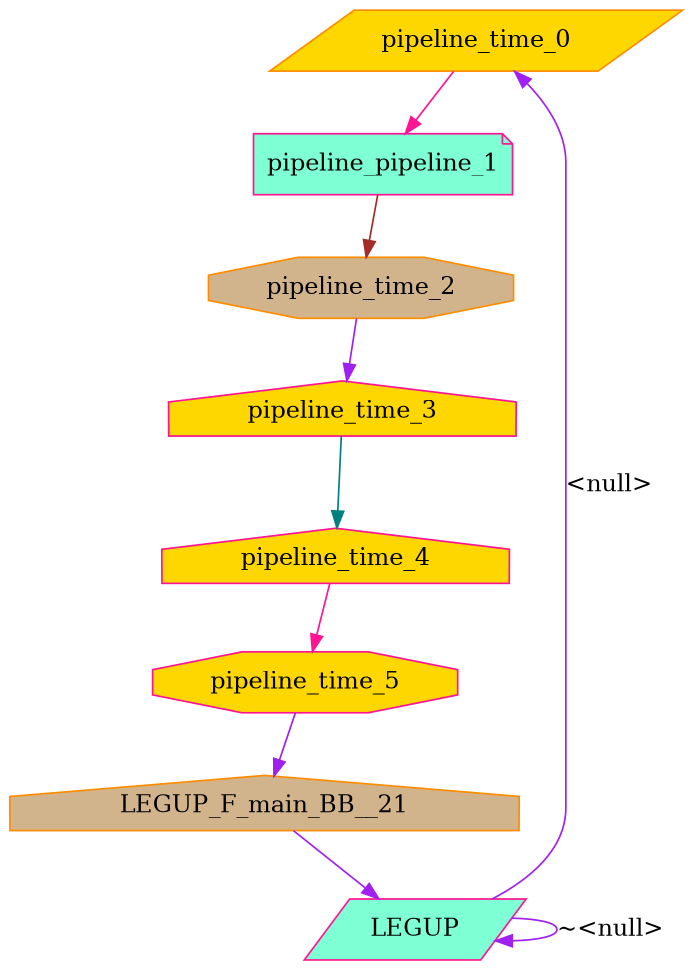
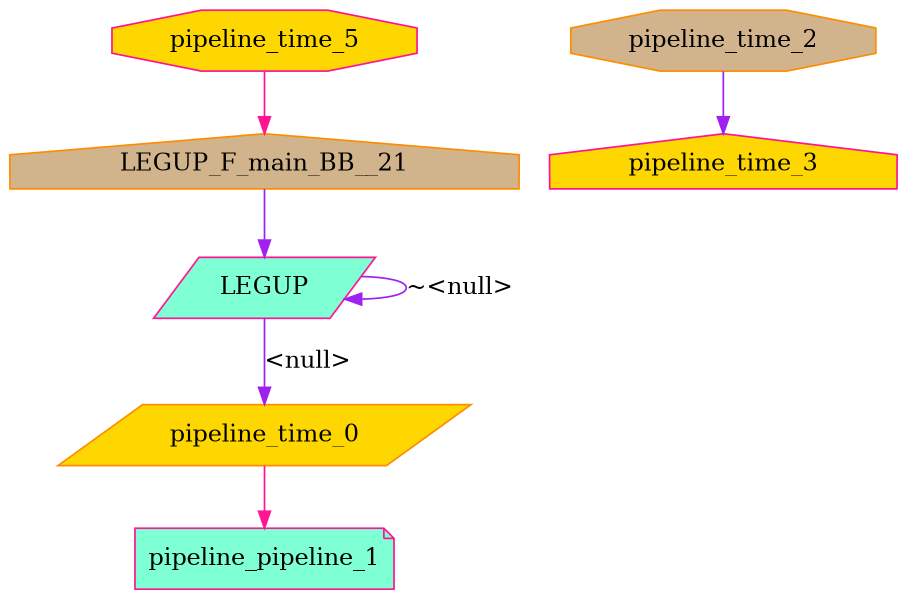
(374, 218) -> none
(336, 559) -> none
(287, 737) -> (265, 94)
